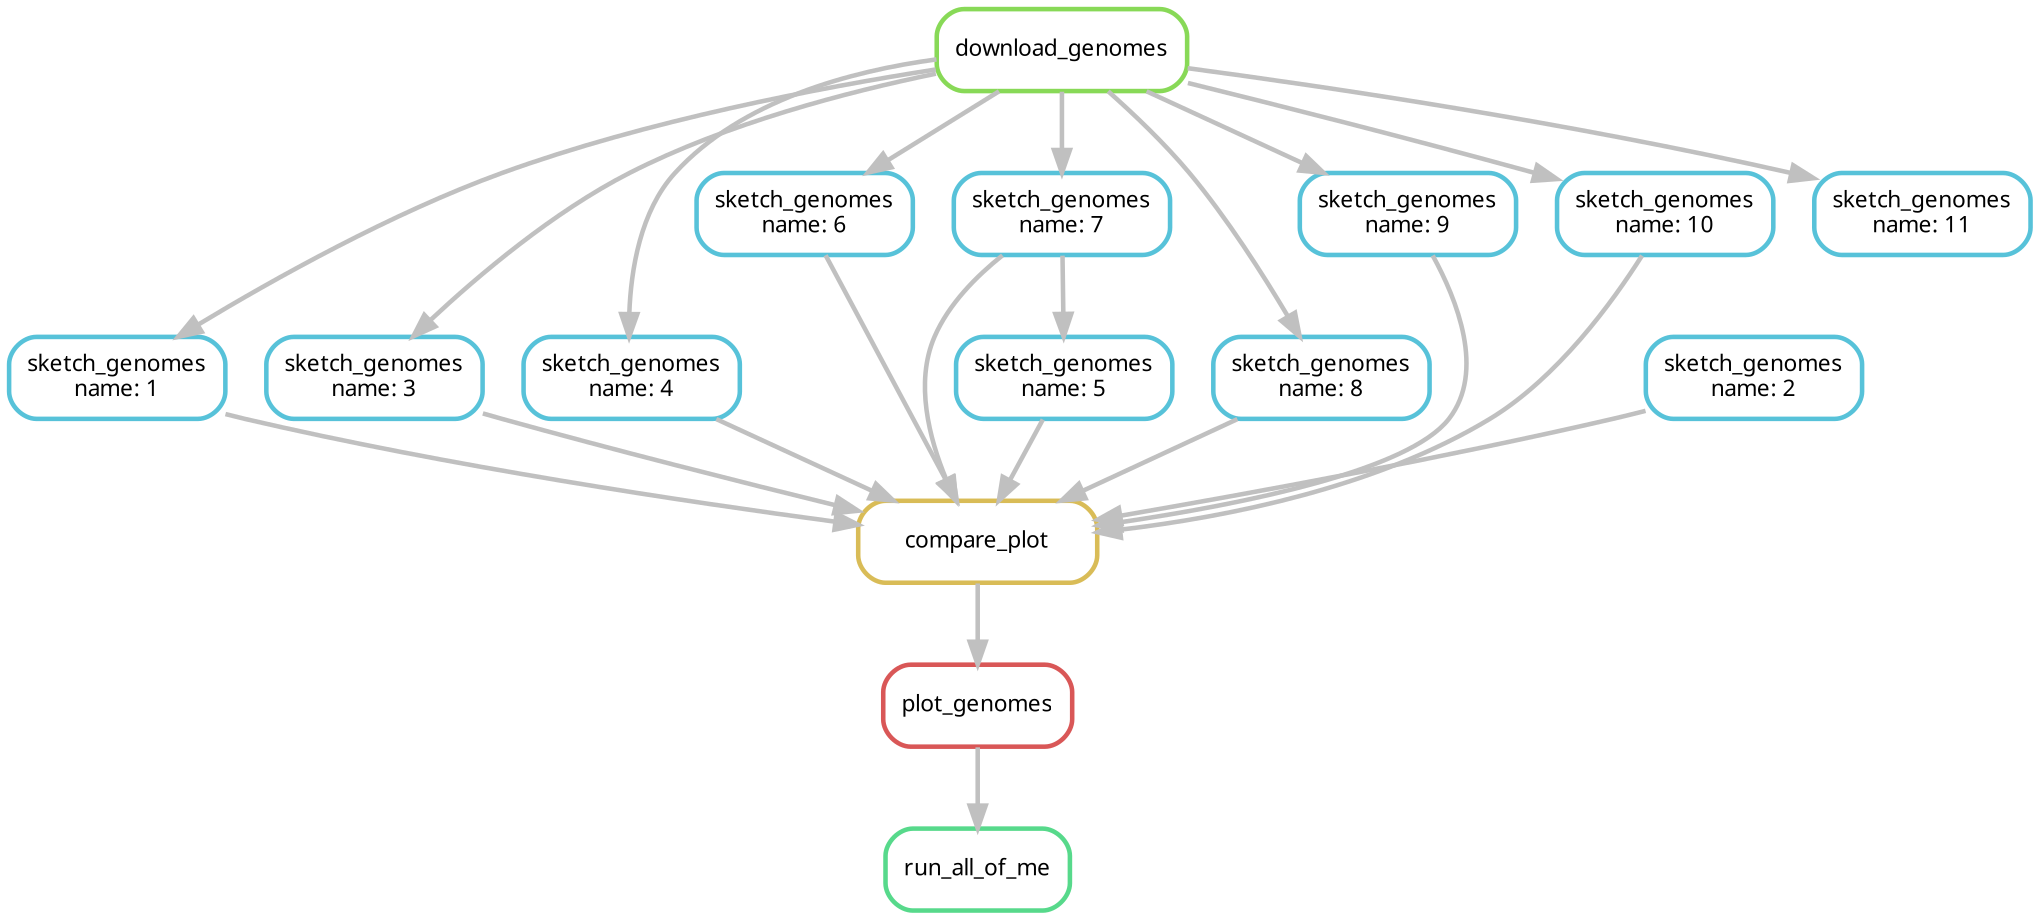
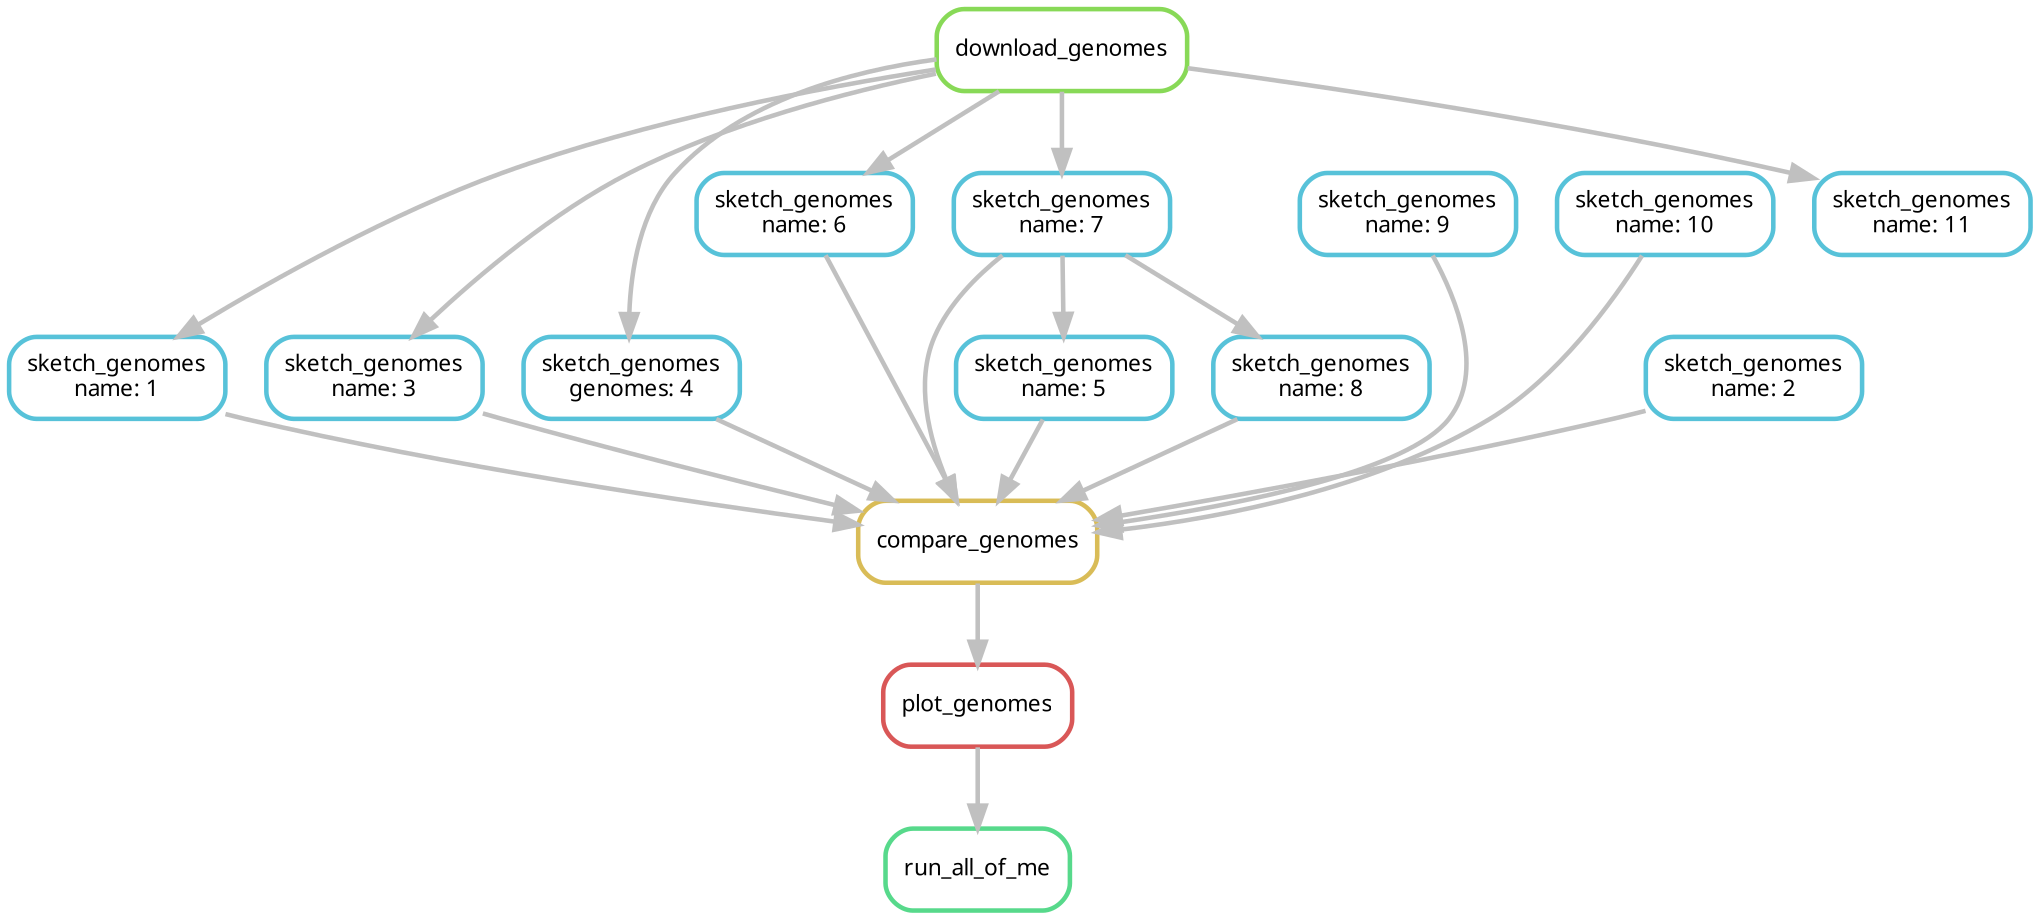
(1225, 127) -> none
(1361, 127) -> none
(1208, 196) -> (1182, 290)
(632, 378) -> (632, 378)
(978, 542) -> (978, 542)
